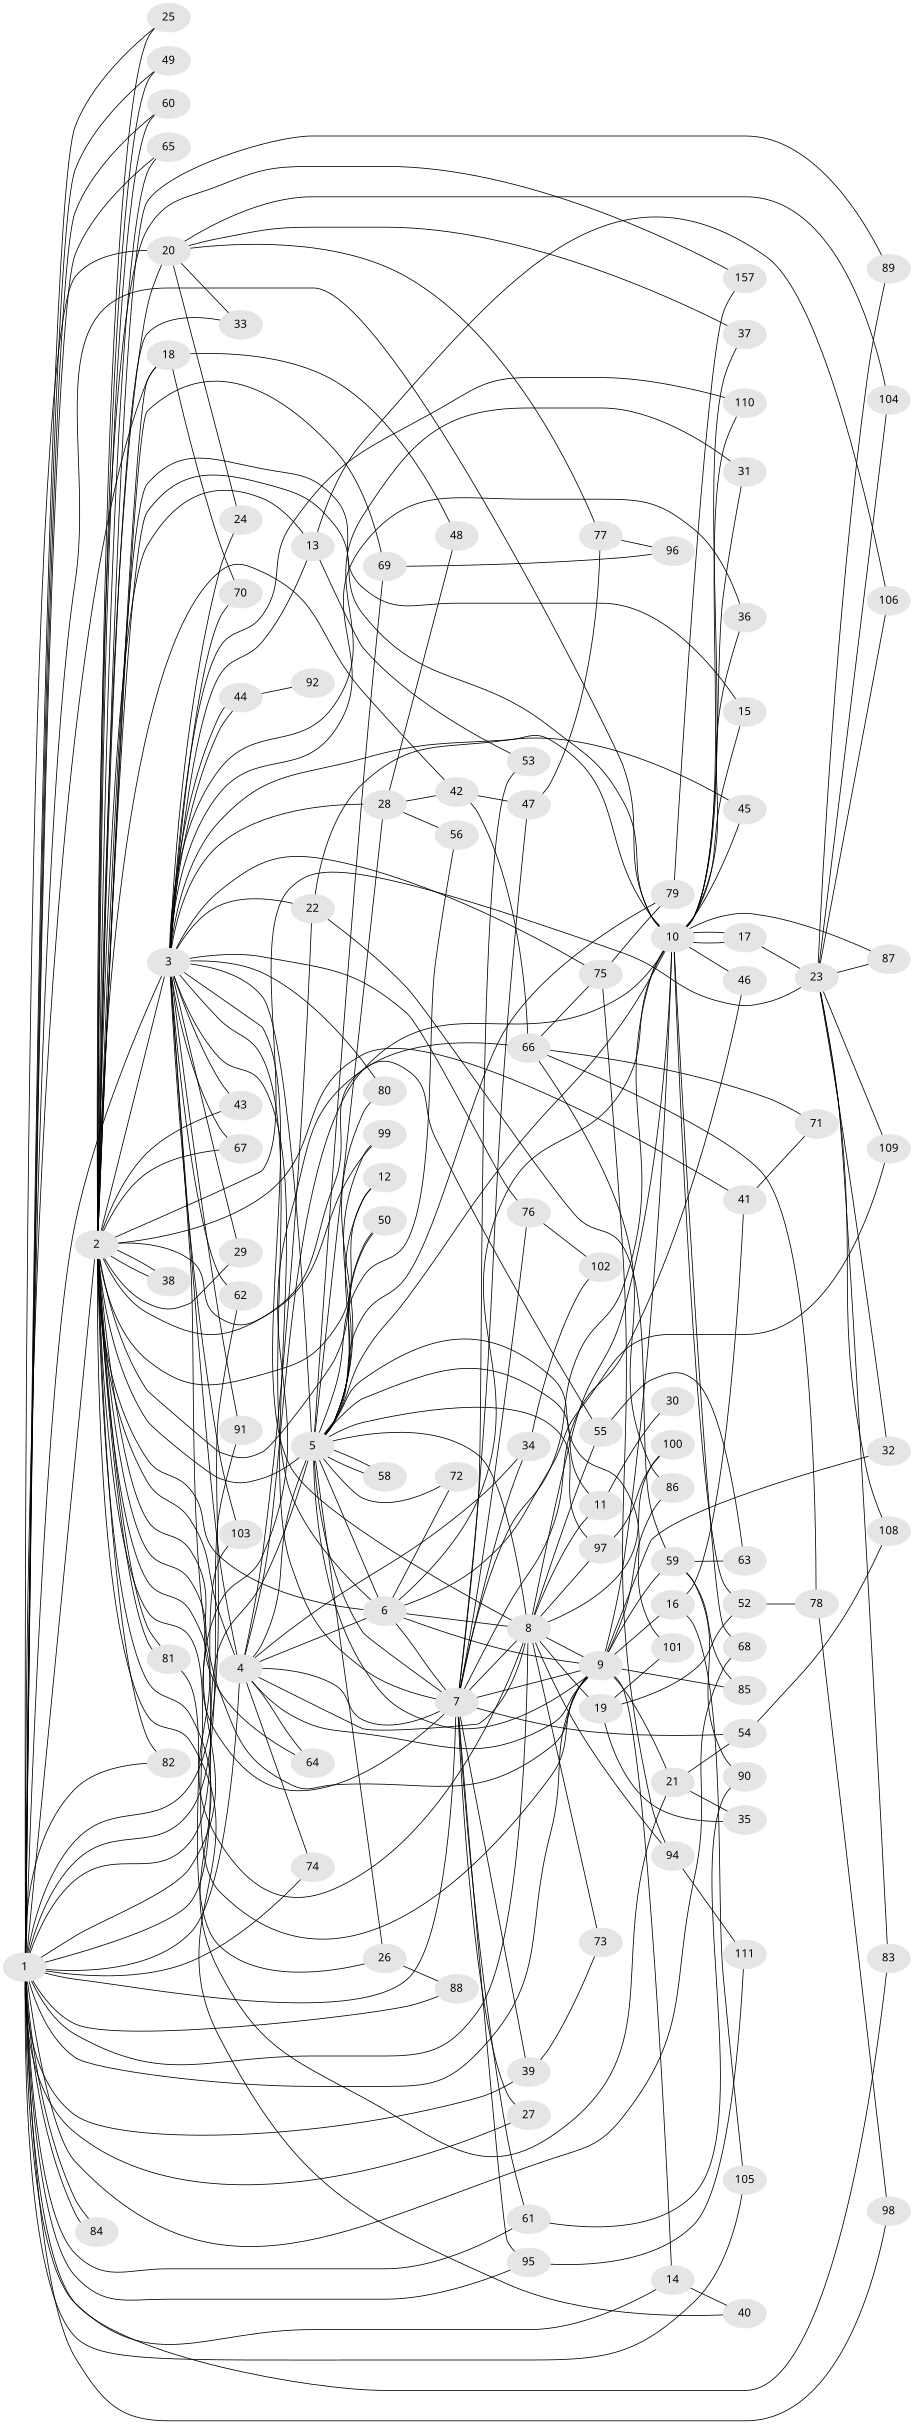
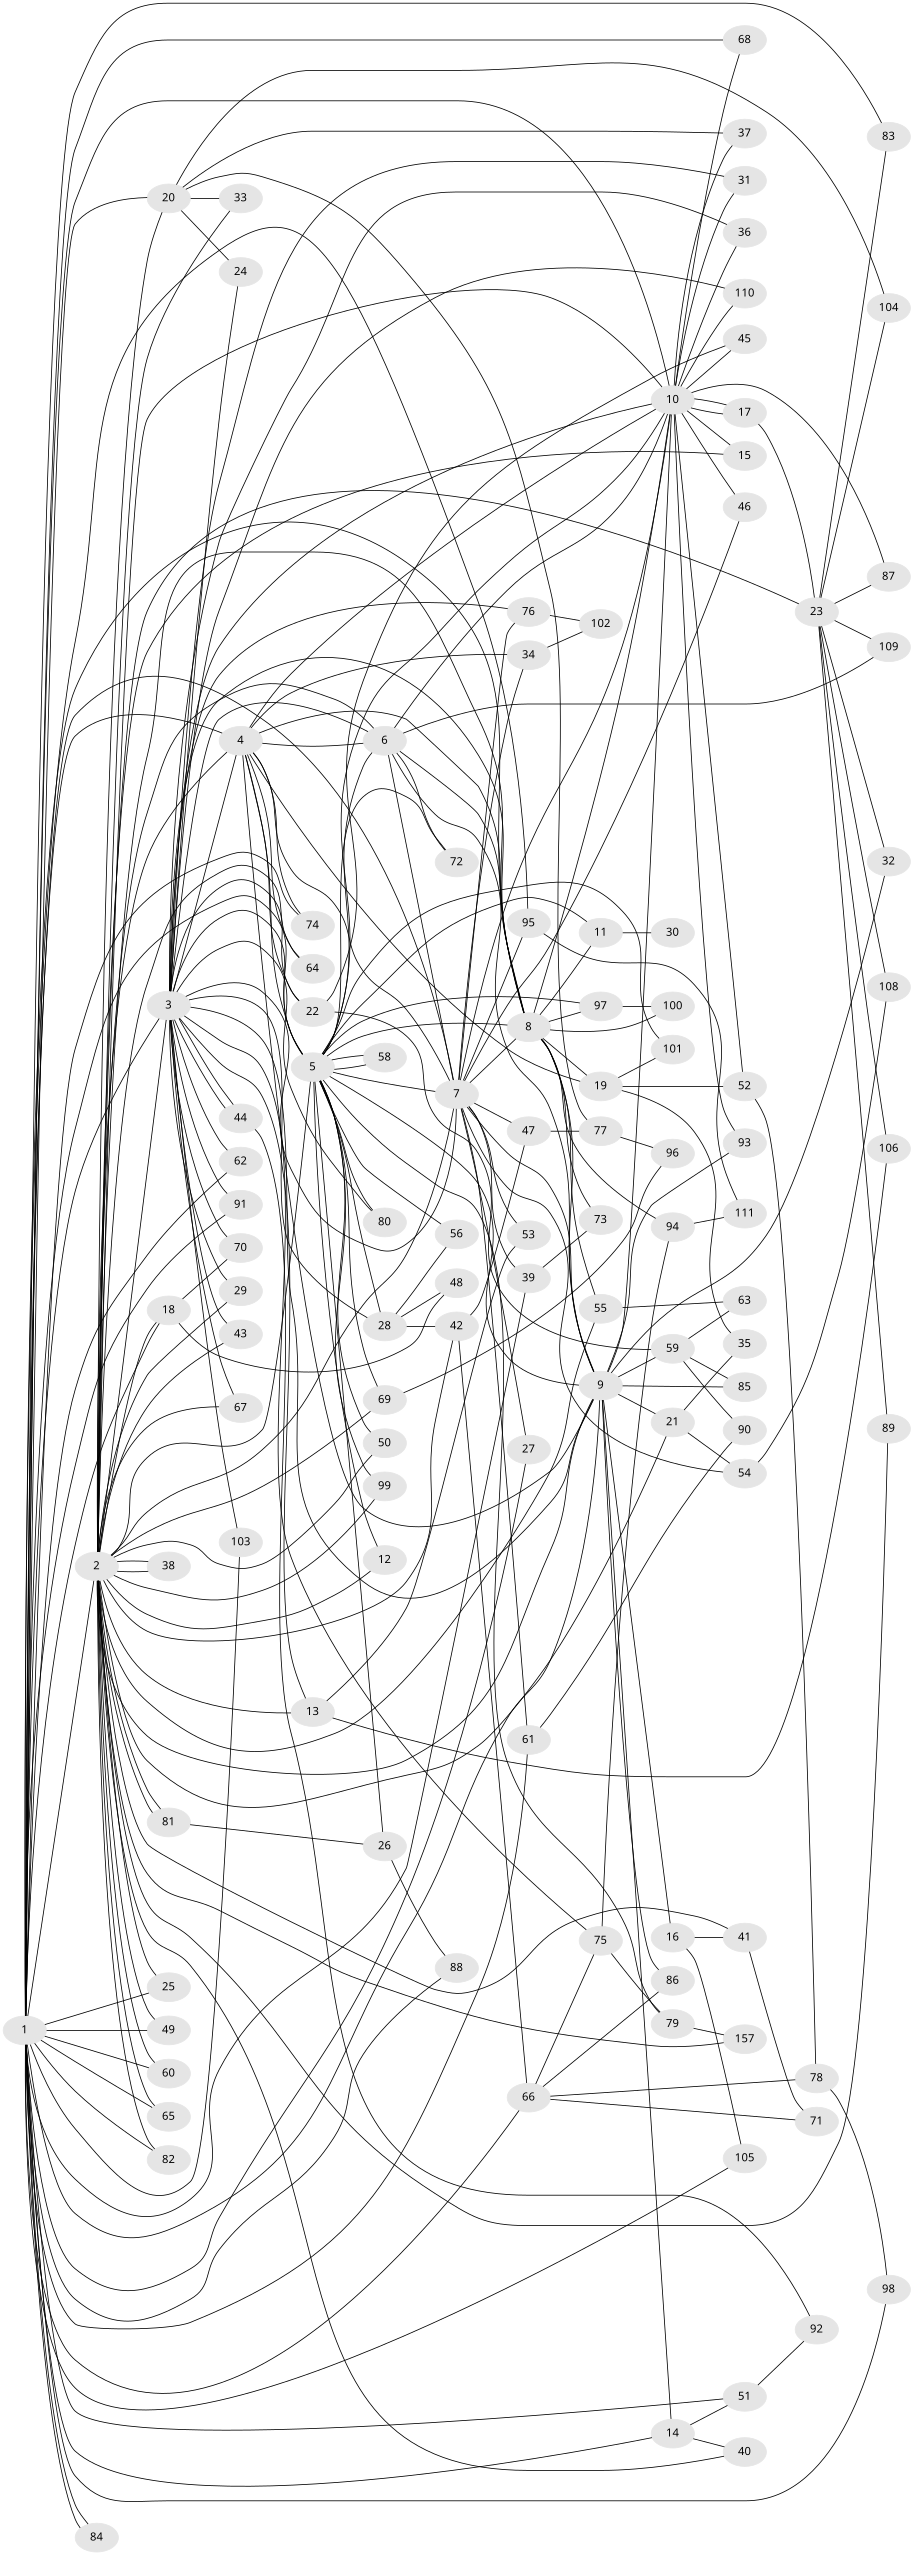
none -> (384, 934)
none -> (745, 1143)
none -> (745, 2397)
